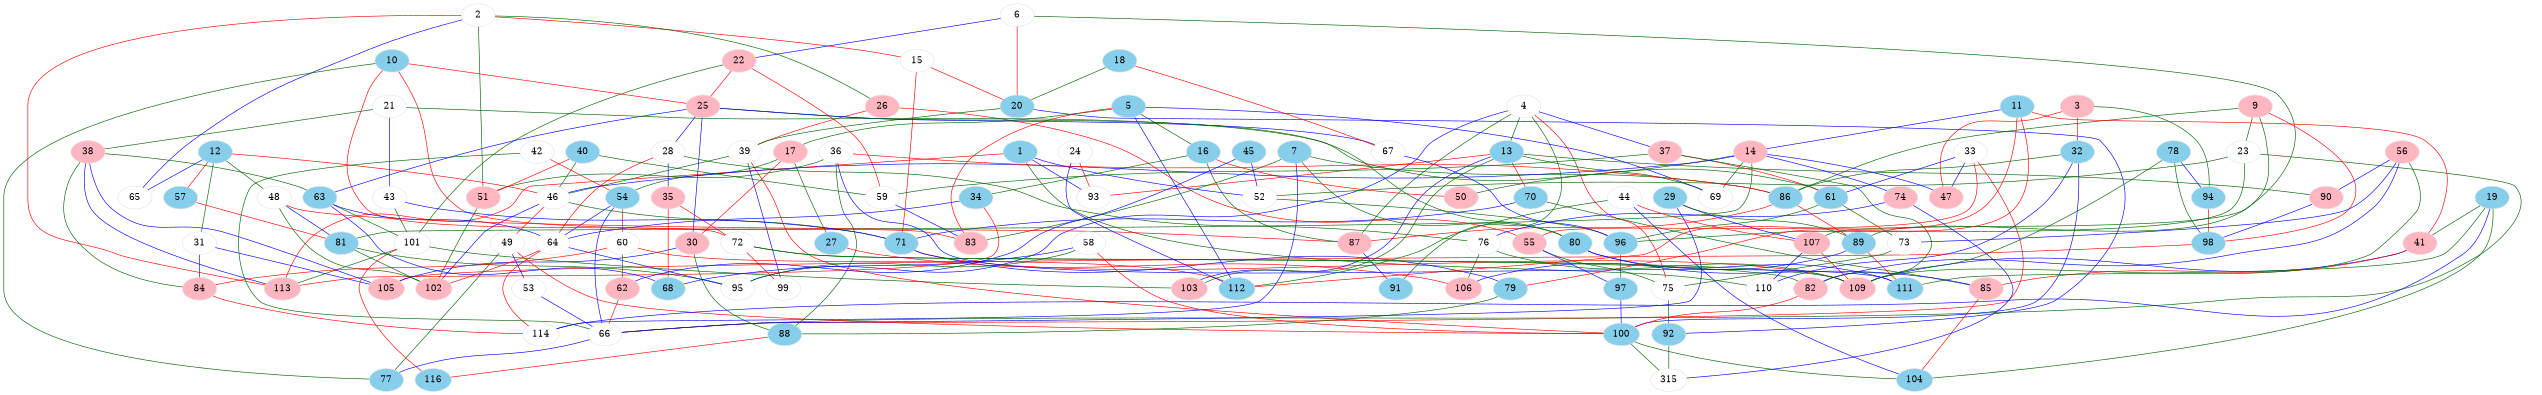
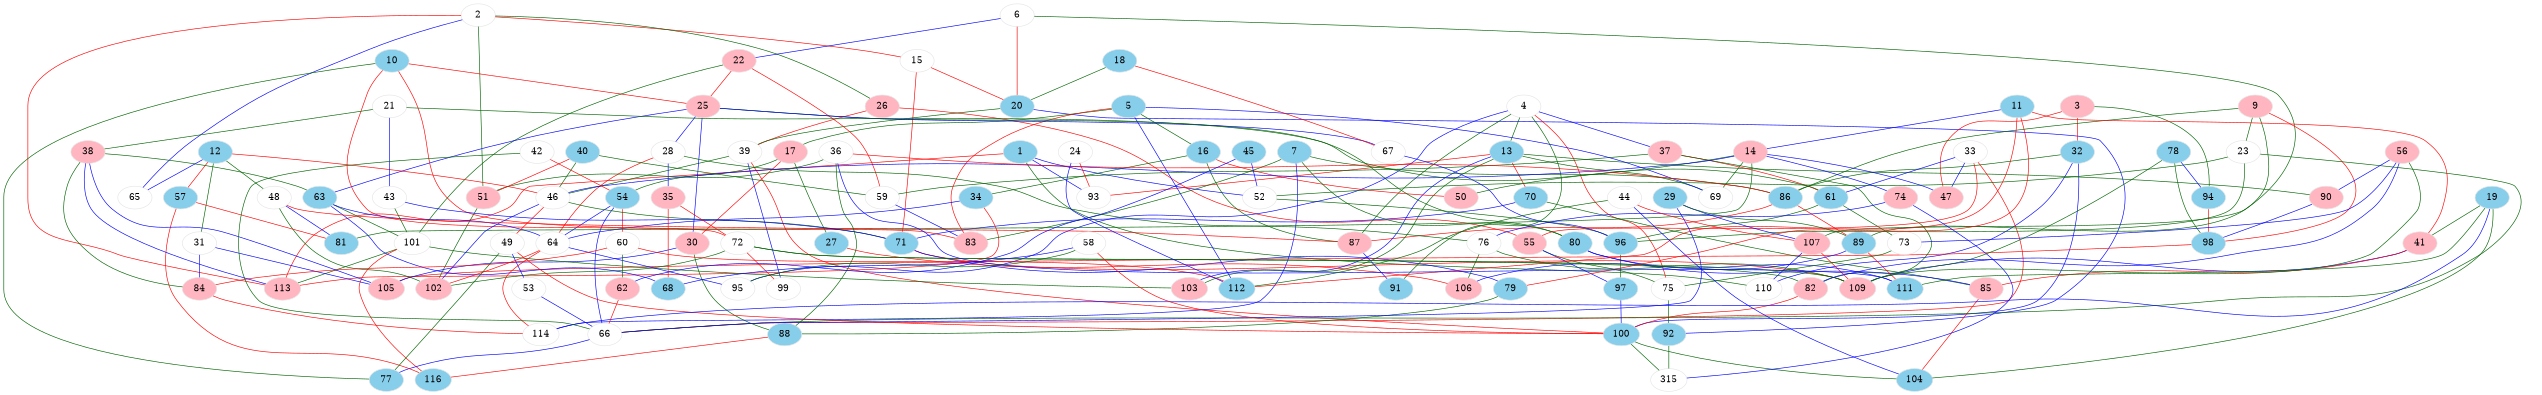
(382, 264) -> (589, 272)
(540, 266) -> none
none -> (244, 347)
